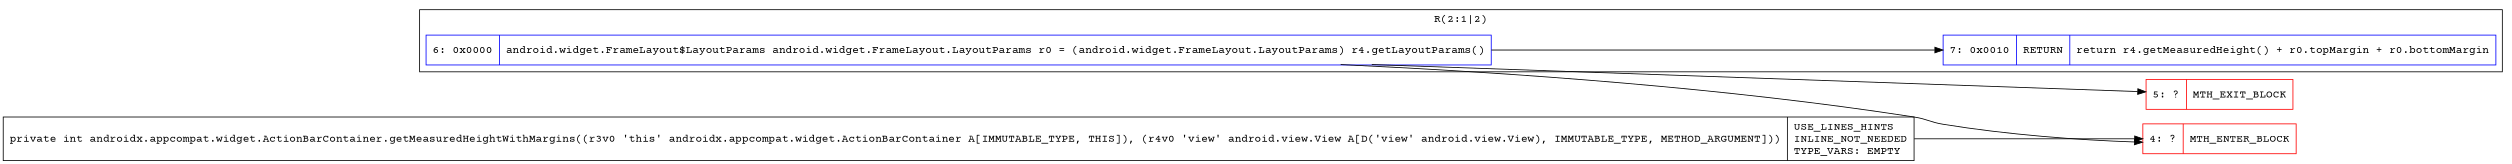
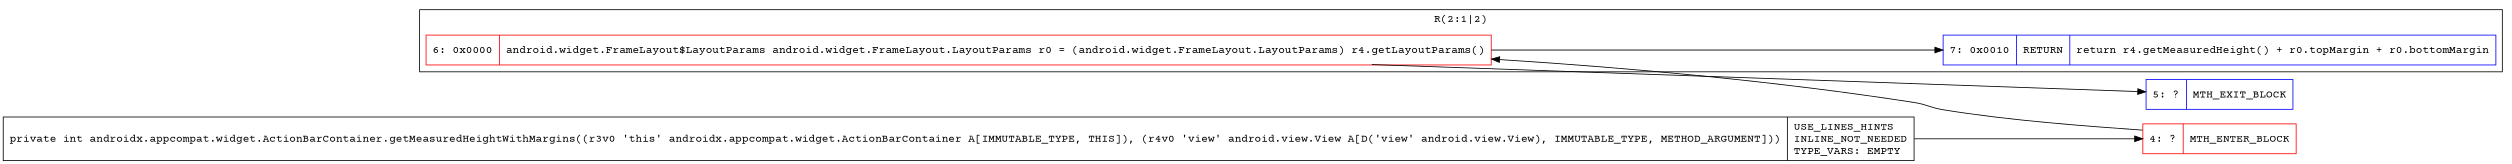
(959, 50) -> (959, 50)
(1739, 94) -> (1822, 90)
(2220, 94) -> (2220, 94)
